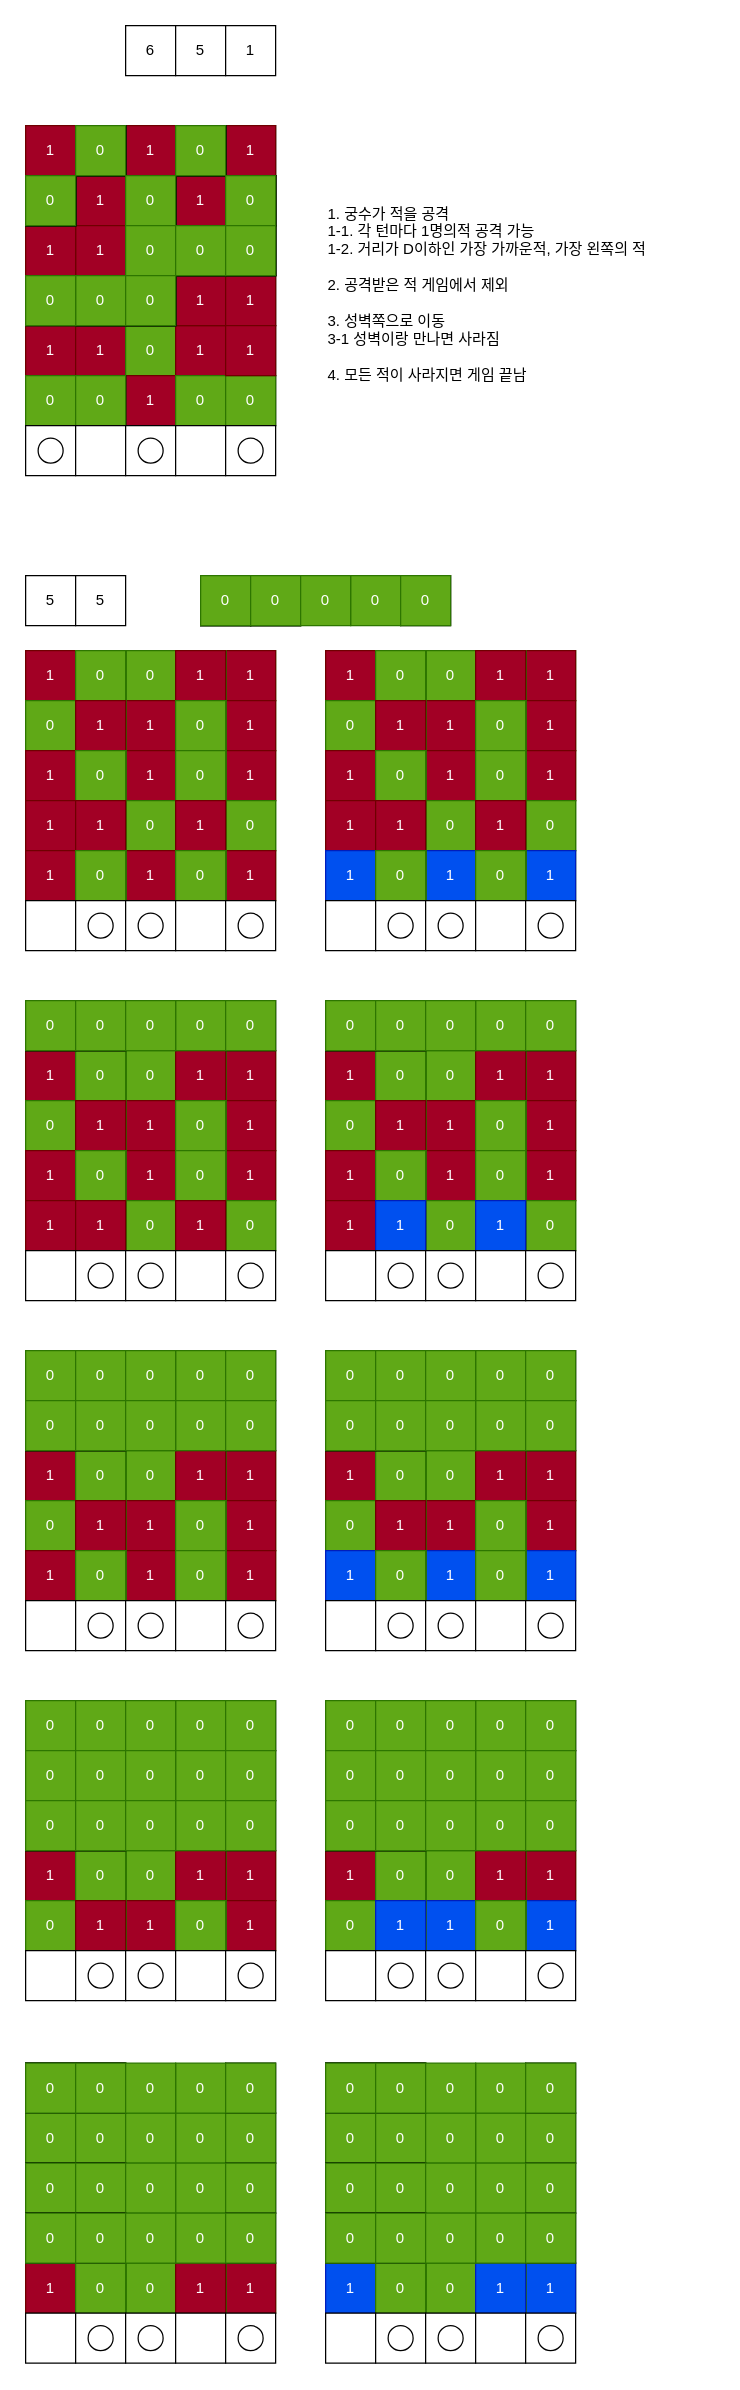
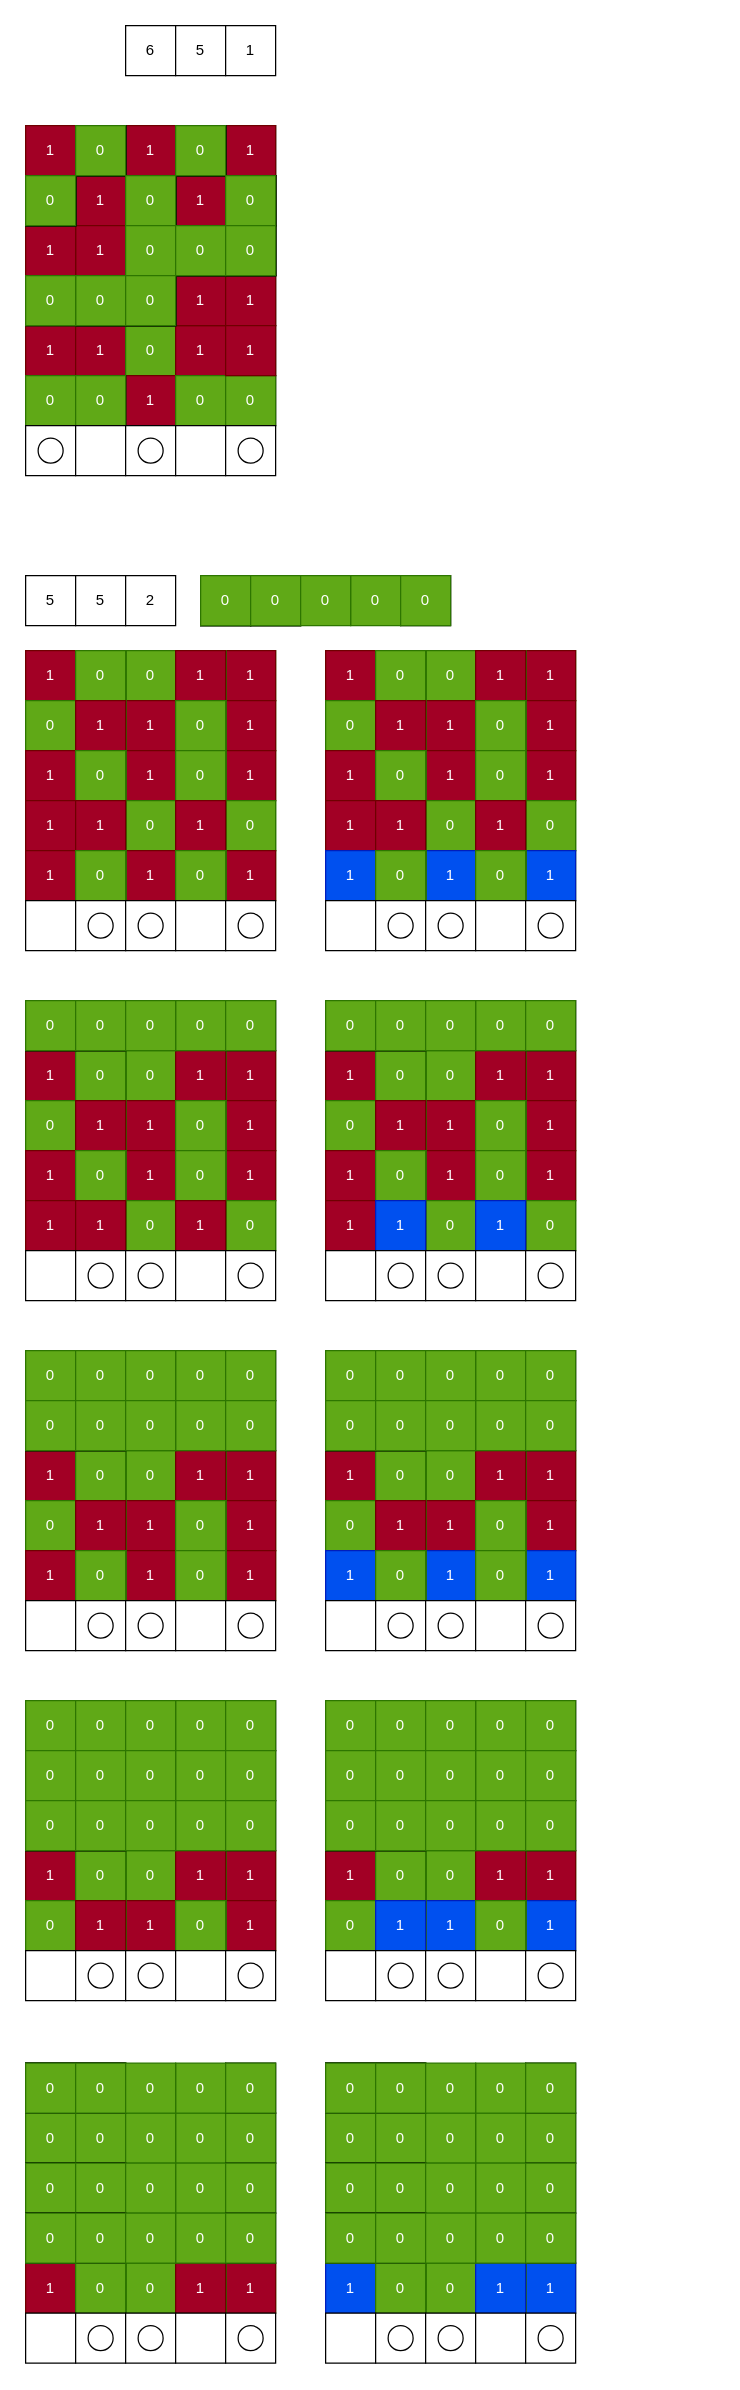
(519, 294) -> none
none -> (151, 601)
